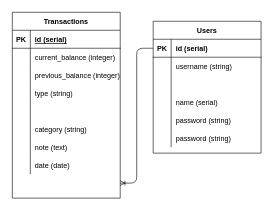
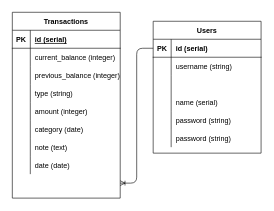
none -> (75, 111)
(67, 130) -> (64, 130)
